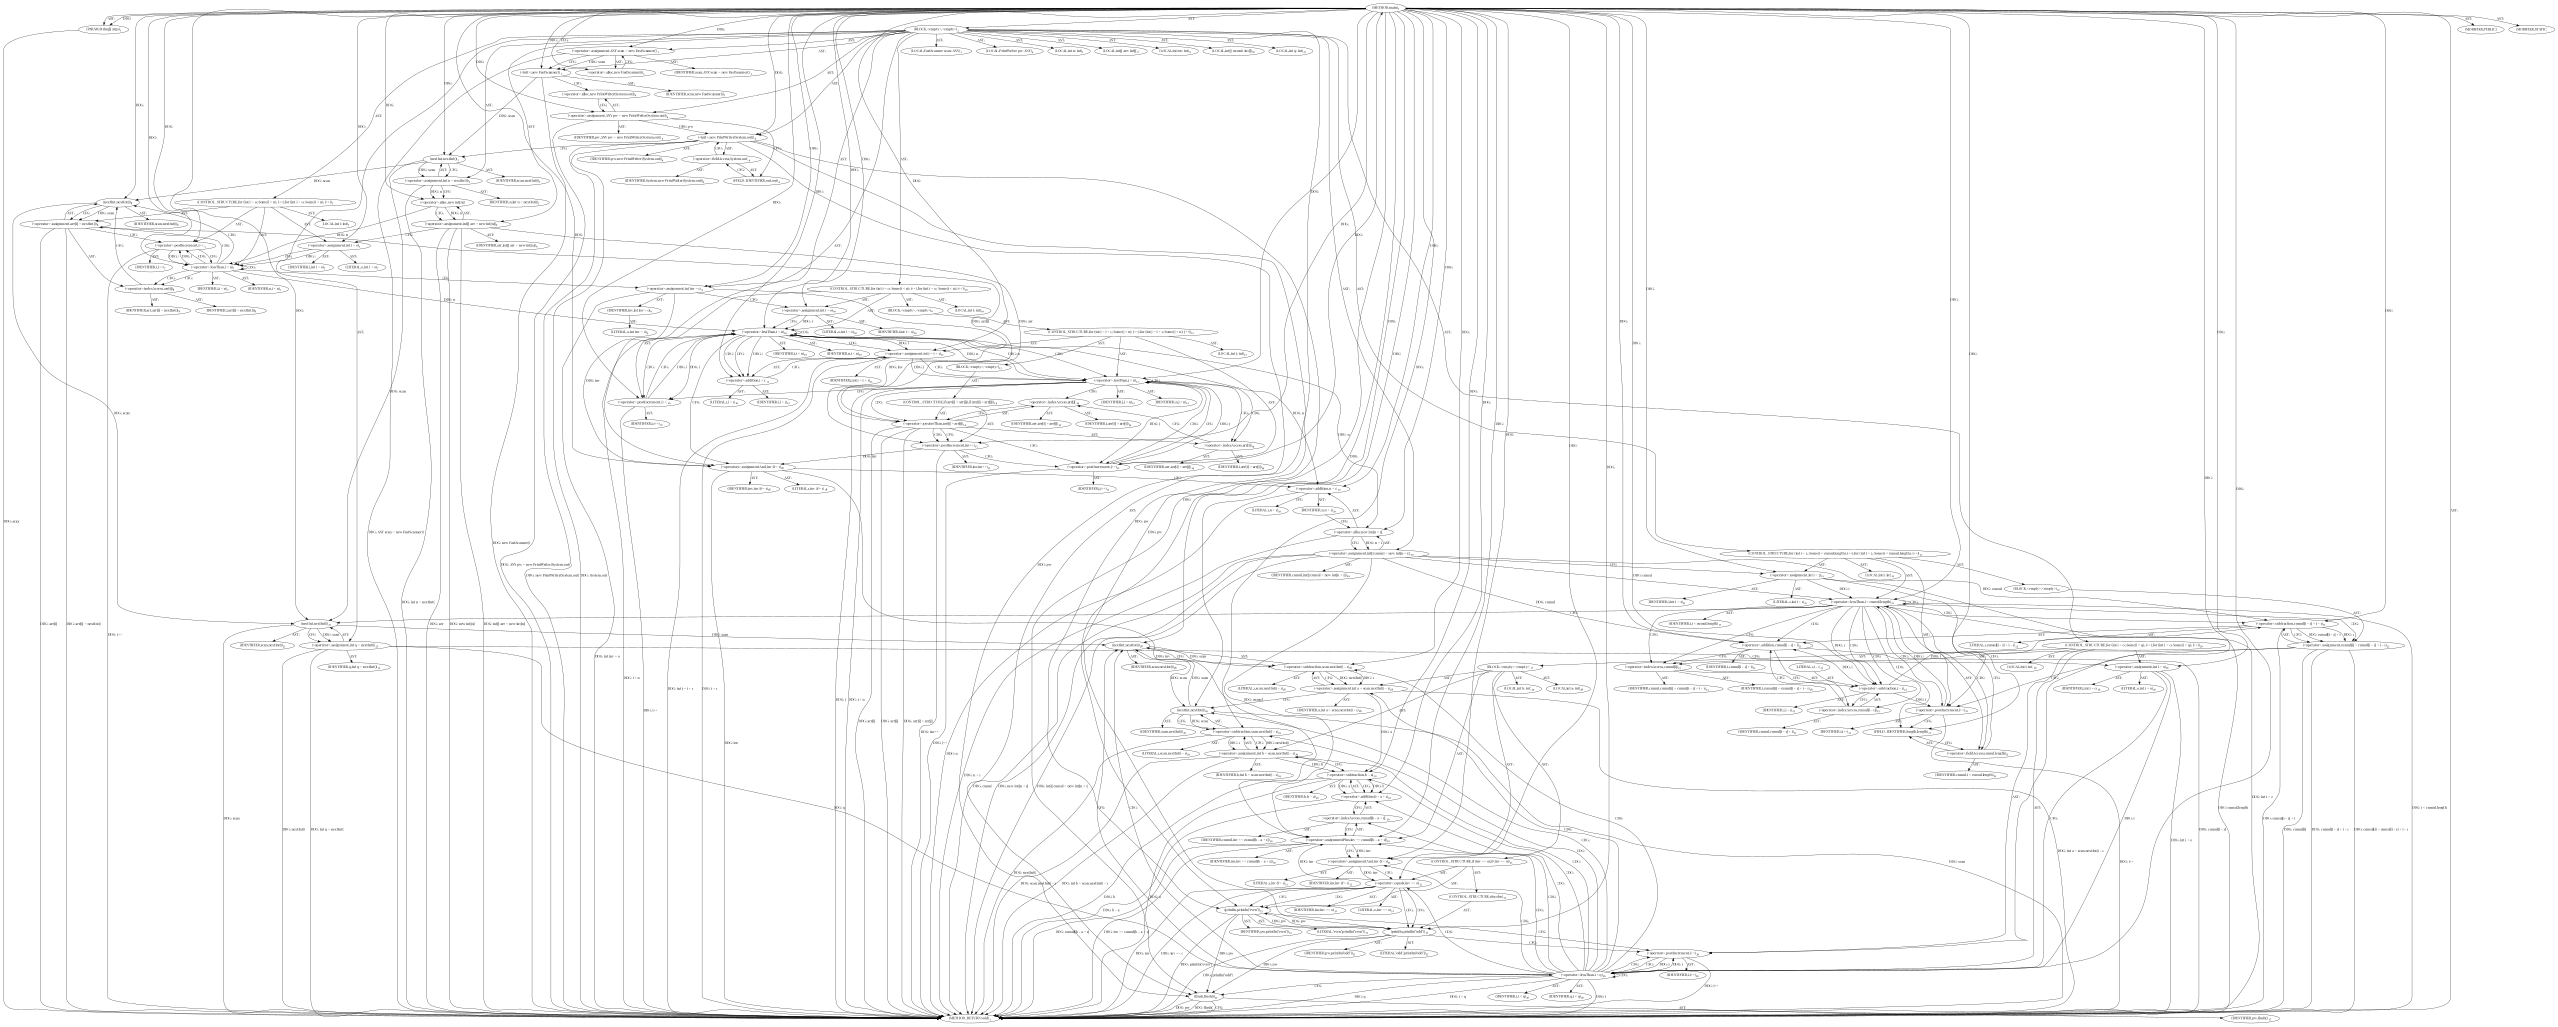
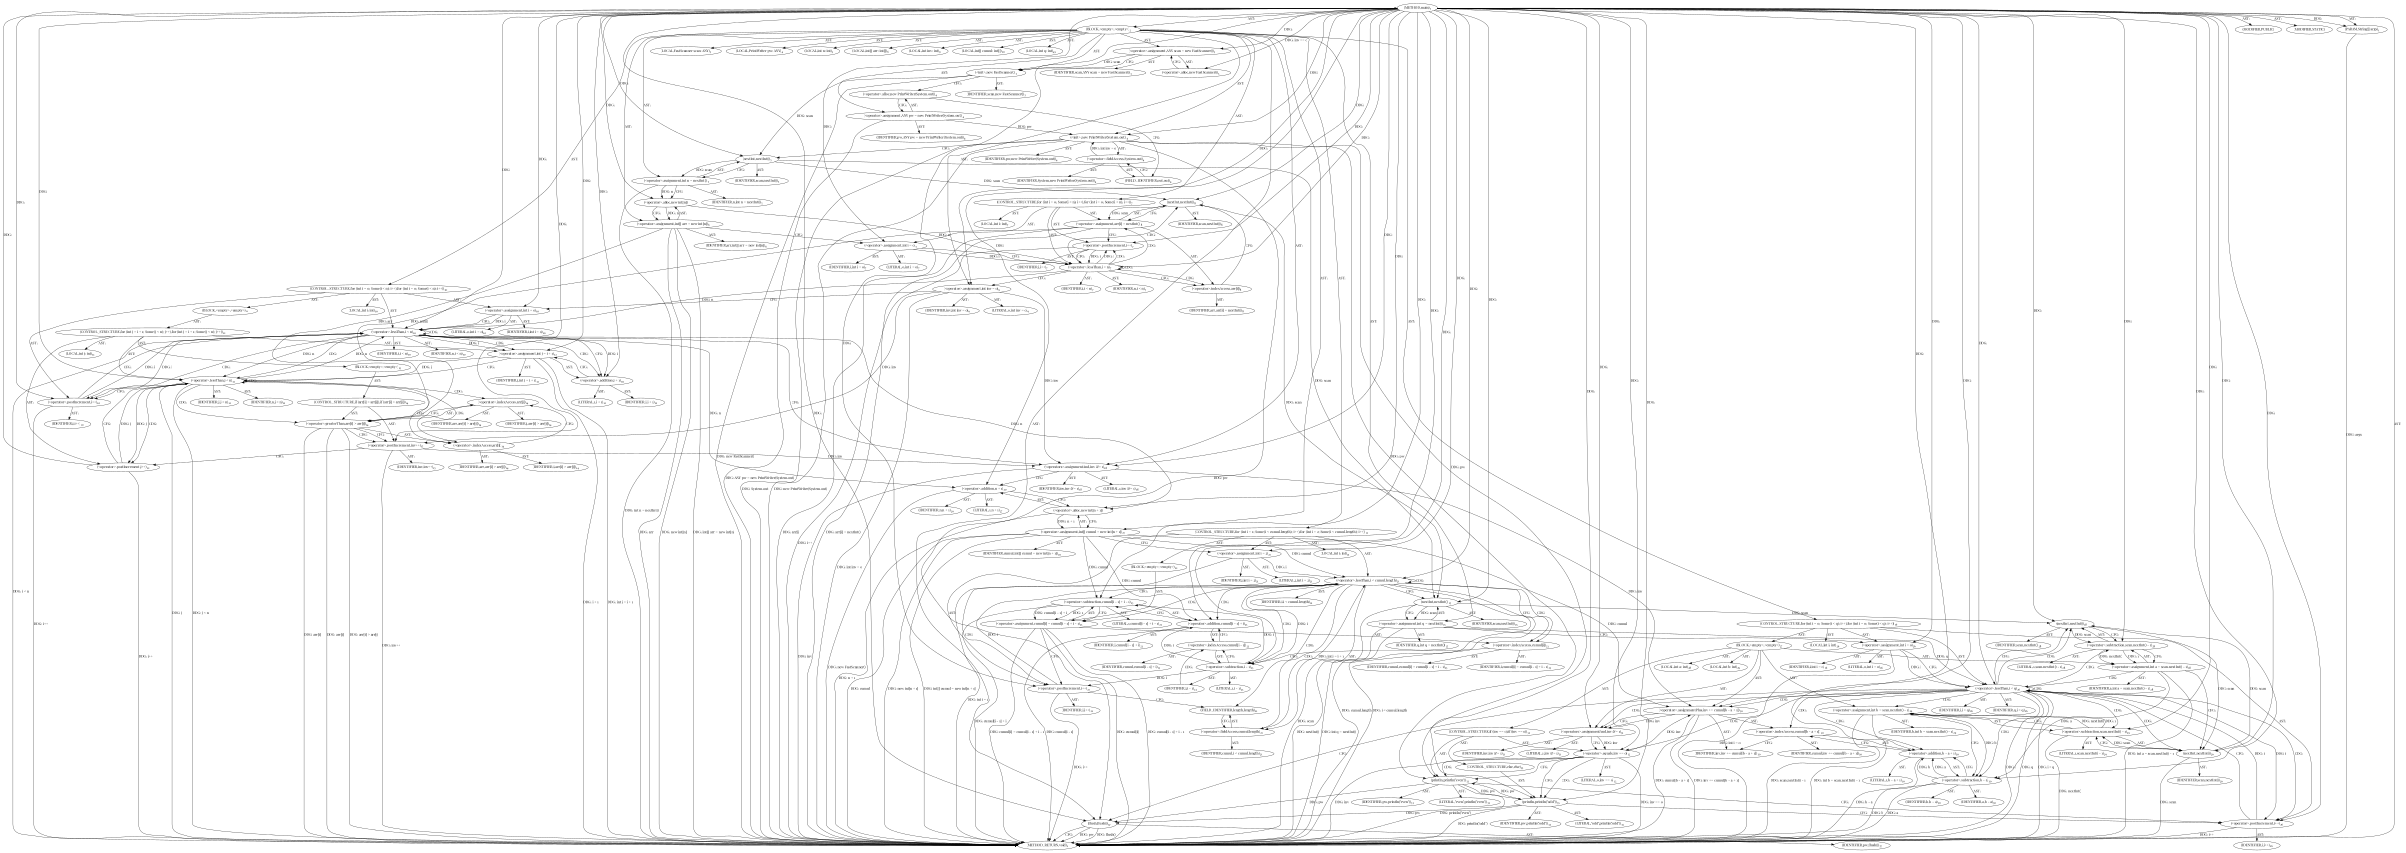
(939, 9) -> none
(572, 17) -> none
(565, 40) -> (1297, 40)
(1304, 51) -> (1054, 51)
(744, 126) -> (1060, 116)
(719, 149) -> (1104, 149)
(231, 311) -> none
(630, 320) -> (990, 299)
(768, 380) -> (622, 380)
(737, 402) -> (605, 402)
(1013, 445) -> none
(1093, 489) -> none
(1300, 500) -> (990, 500)
(1280, 510) -> (1001, 510)
(1336, 521) -> (1039, 496)
(1412, 554) -> (1123, 532)
(1956, 628) -> none
(1713, 656) -> (1155, 615)
(1892, 677) -> (1184, 663)
(1997, 678) -> (1331, 656)
(1837, 683) -> (1230, 677)
(1811, 689) -> (1550, 667)
(397, 742) -> none
(952, 754) -> (847, 667)
none -> (1887, 781)
none -> (1979, 802)
(1538, 826) -> (2081, 681)
(1346, 828) -> (1760, 743)
(1315, 910) -> none
